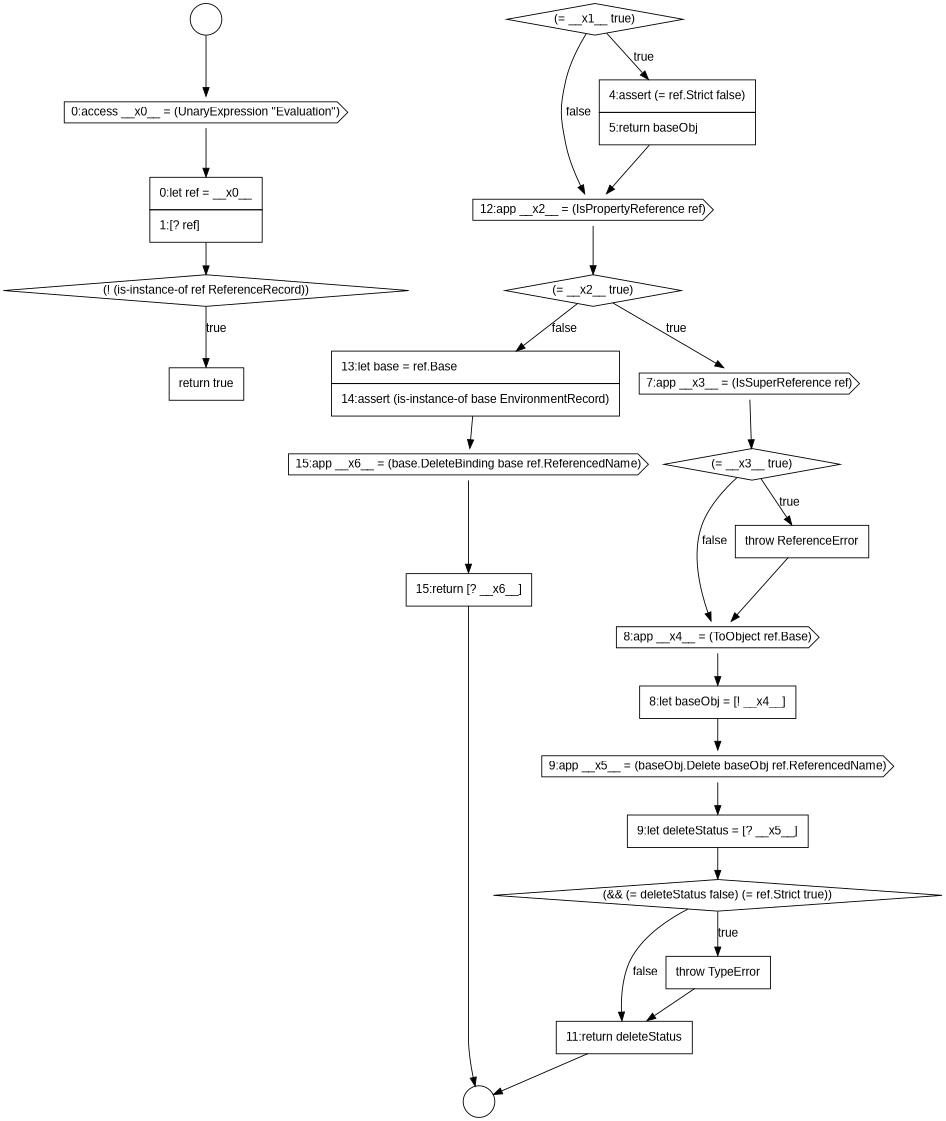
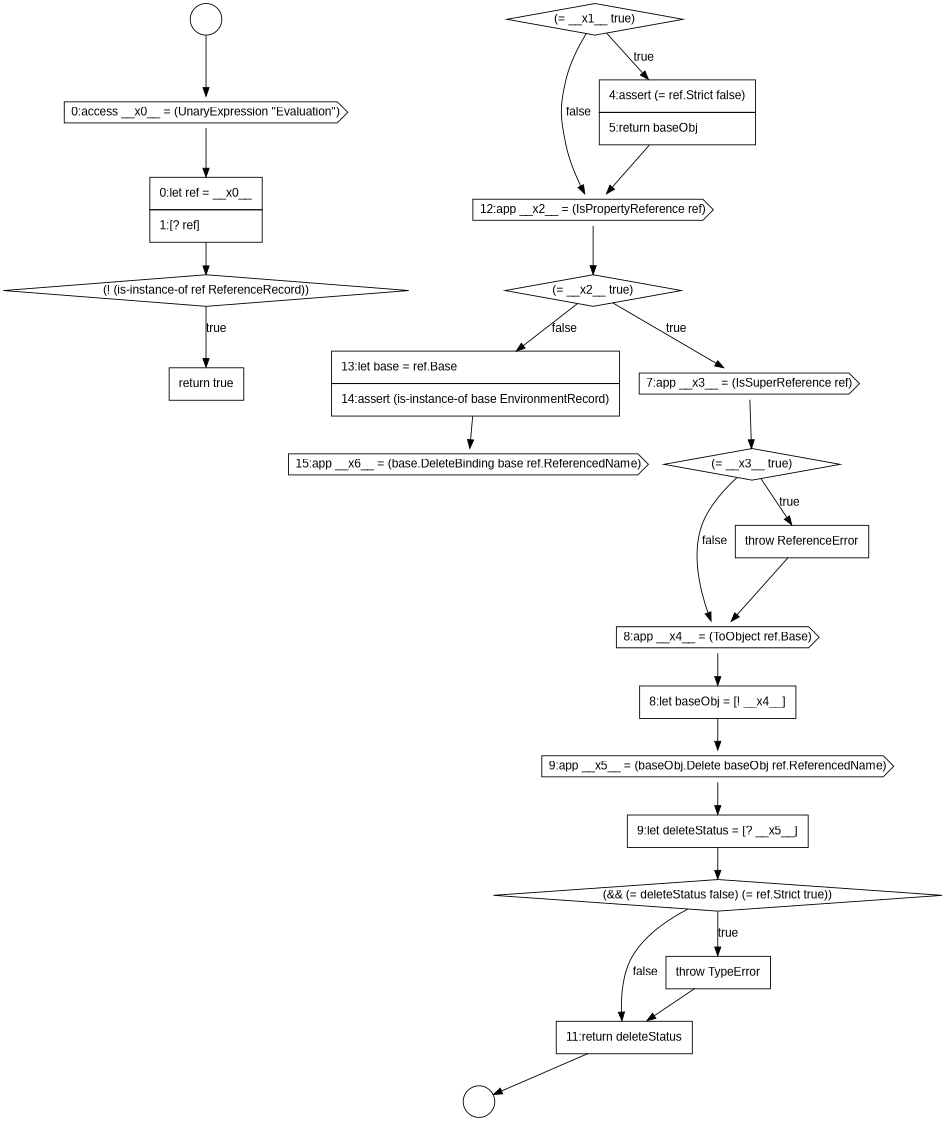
(468, 589) -> none
